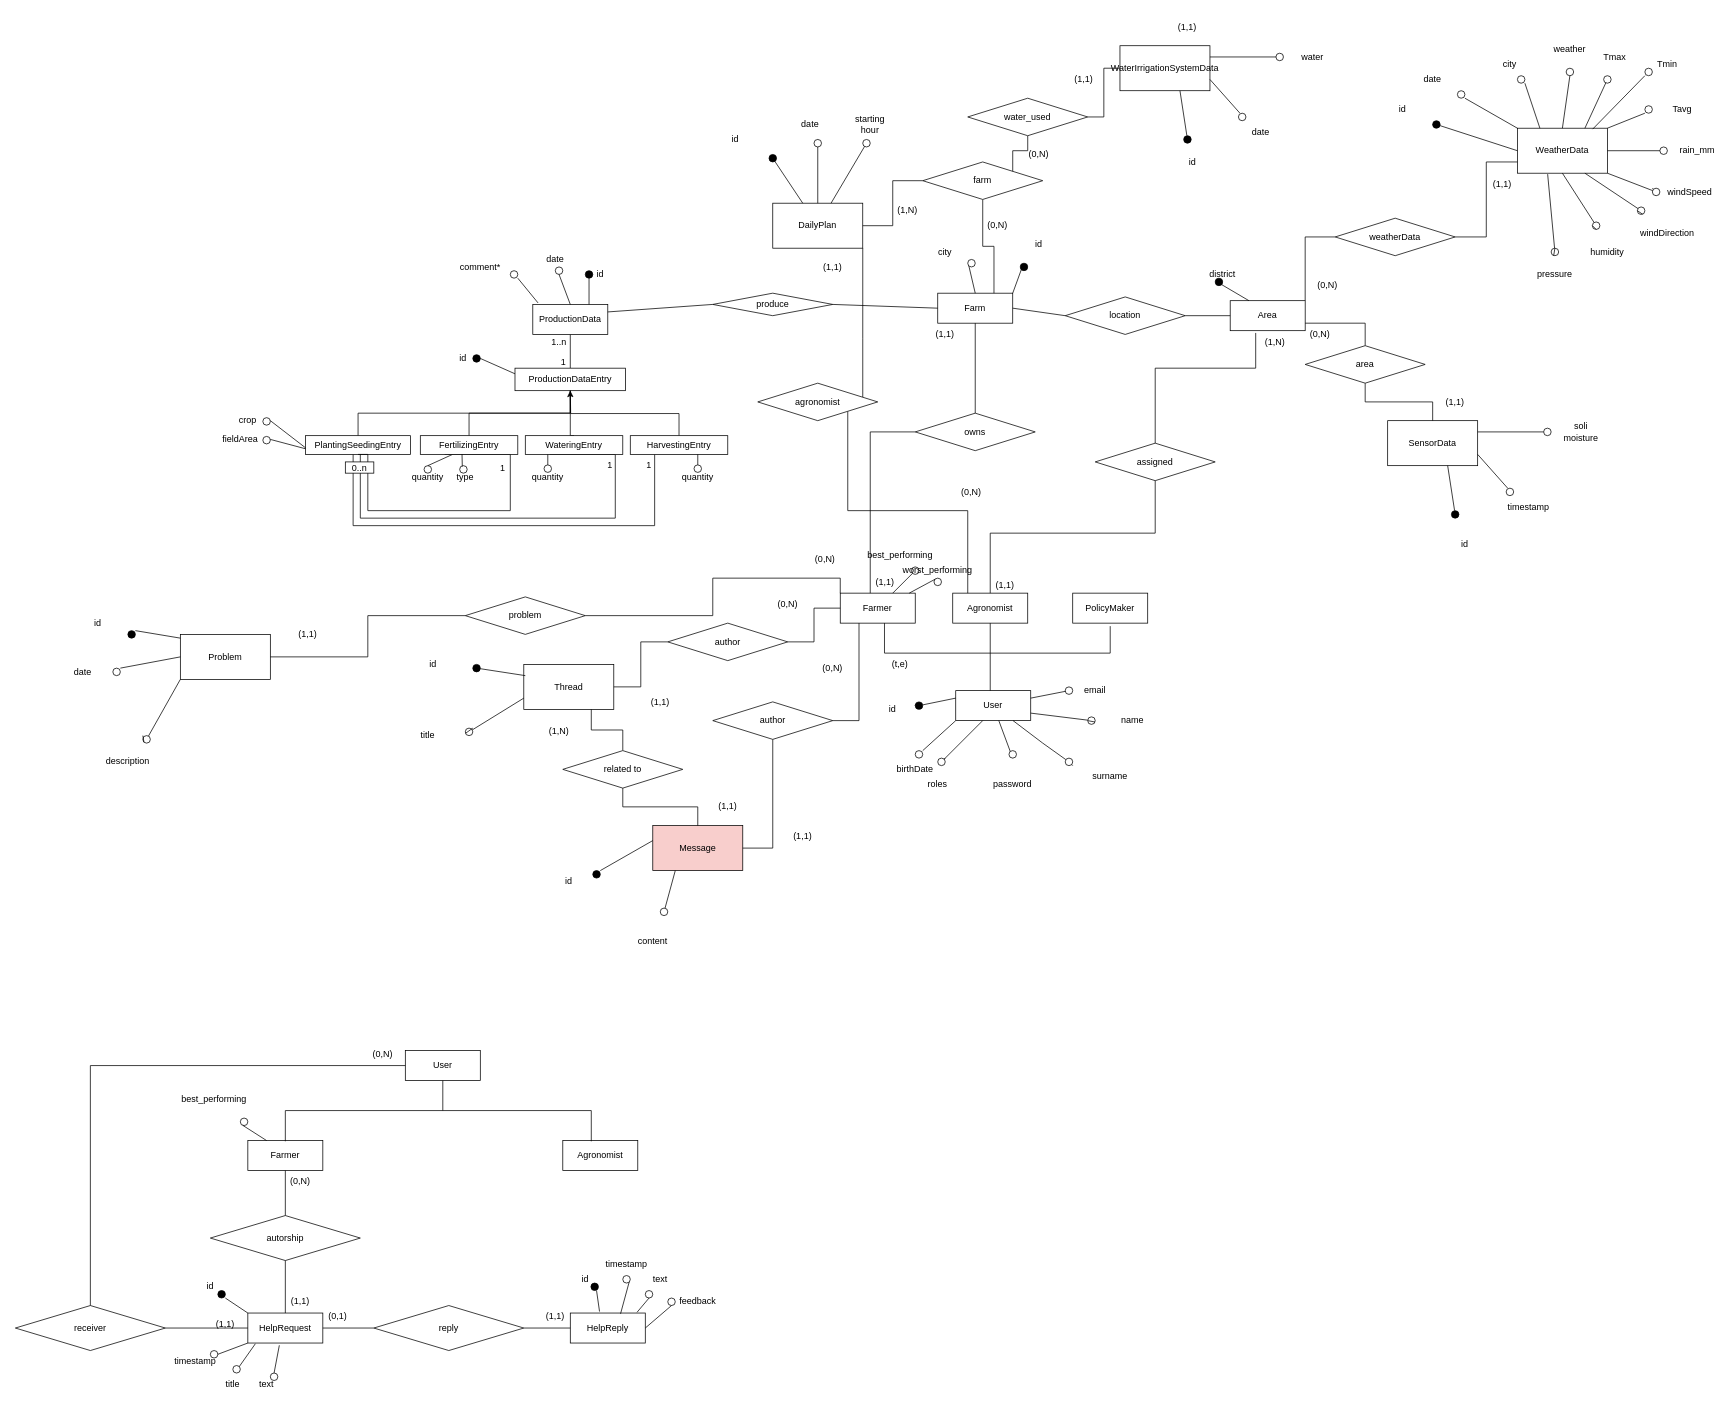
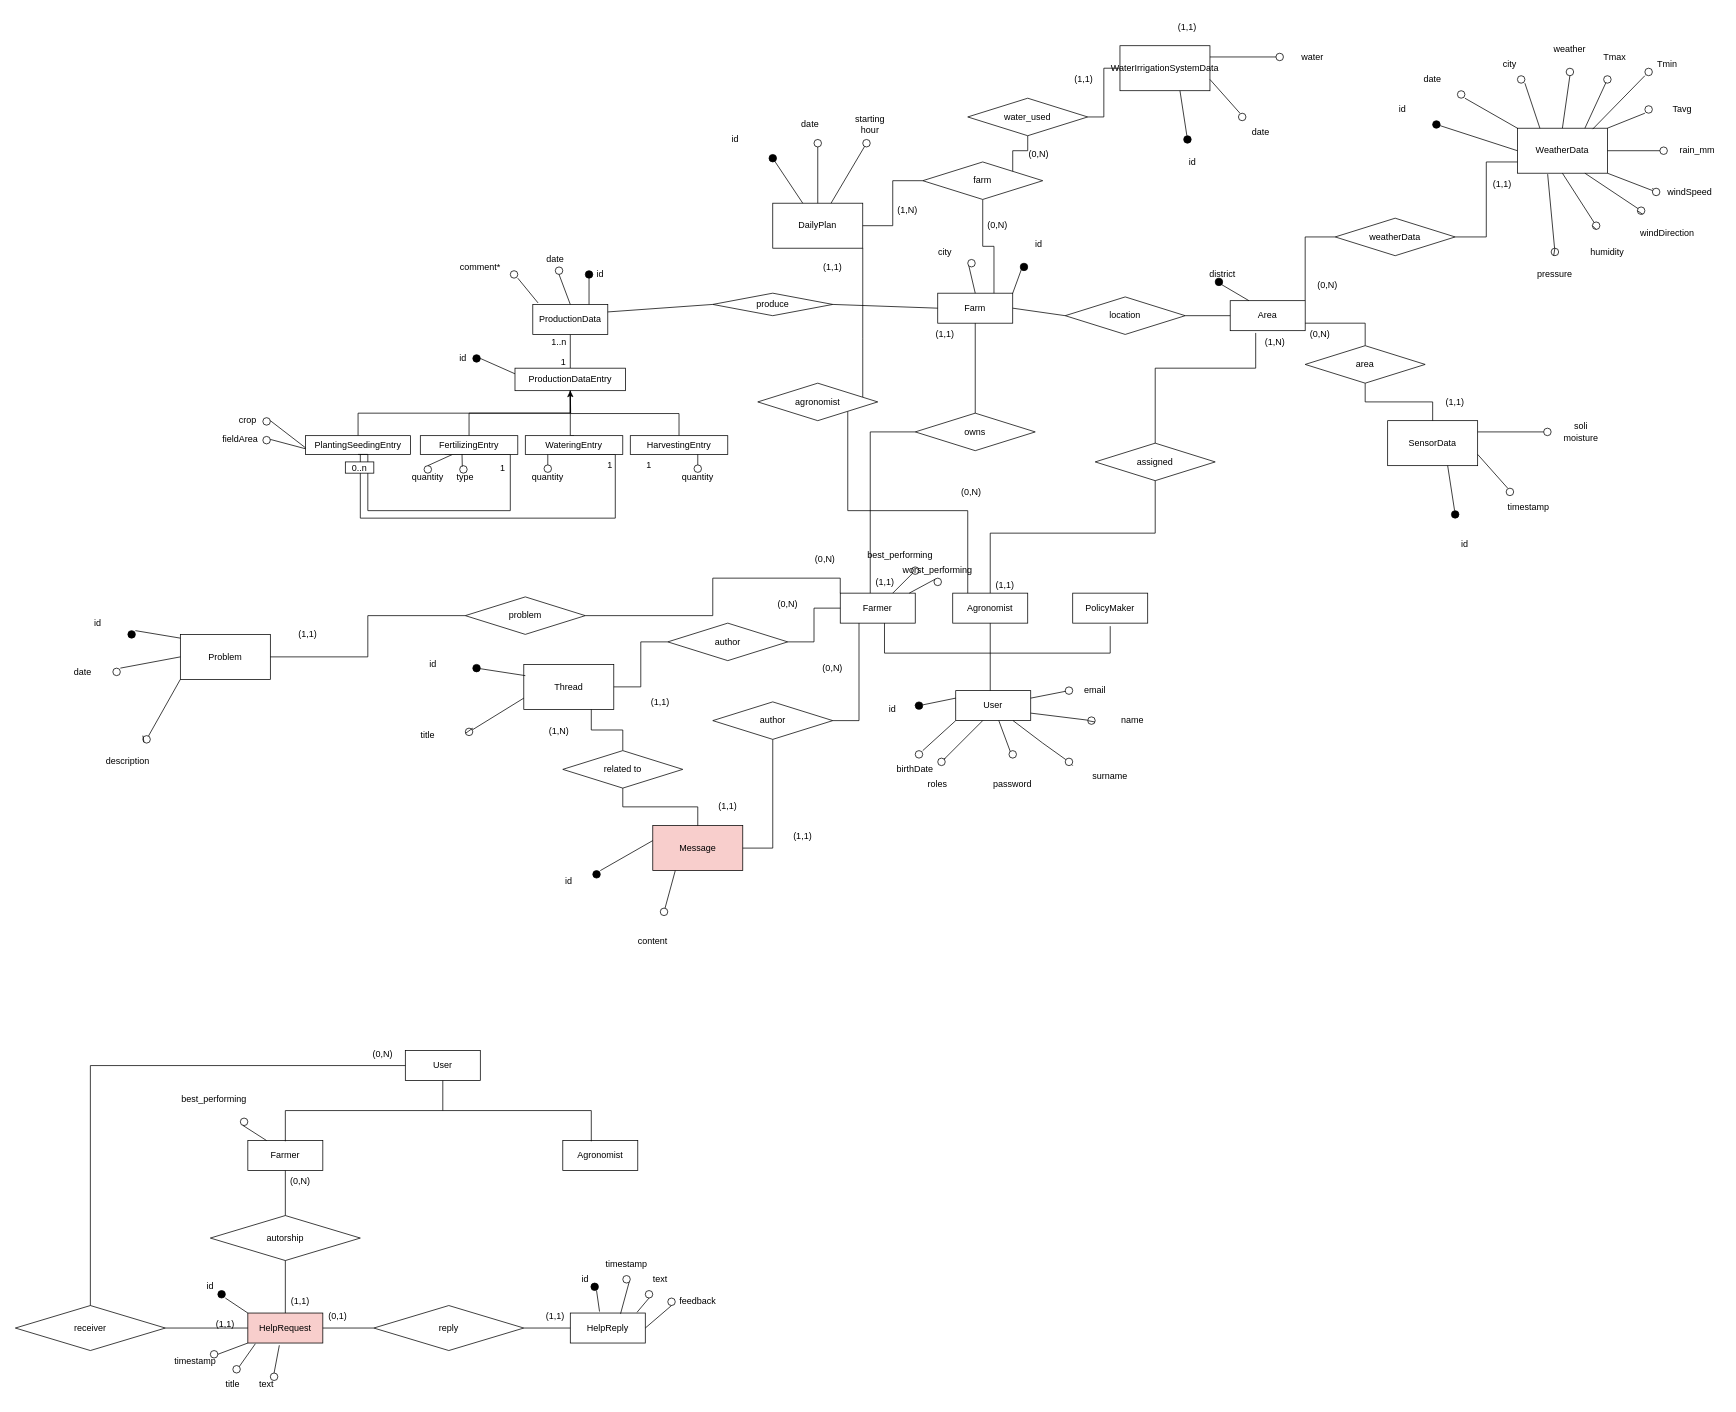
(513, 525) -> none
(900, 664) -> none
(285, 1328) -> (285, 1328)
